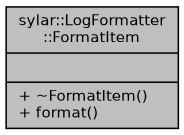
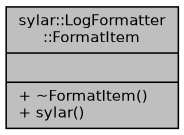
(58, 113) -> (52, 113)
